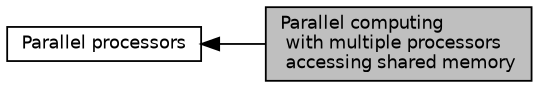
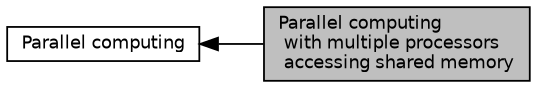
(104, 44) -> (103, 44)
